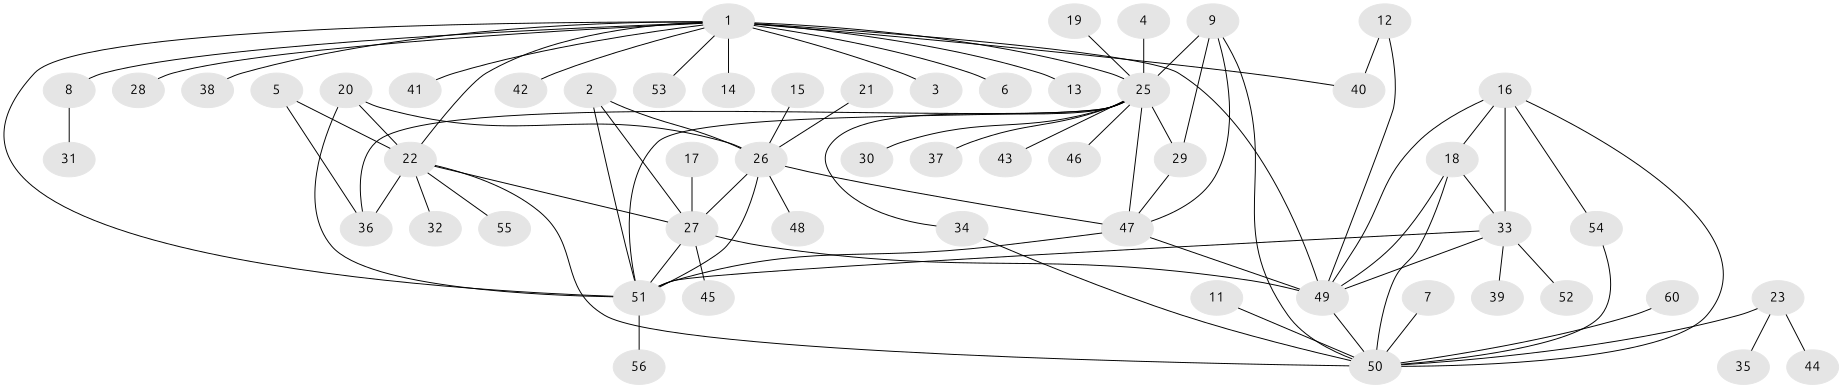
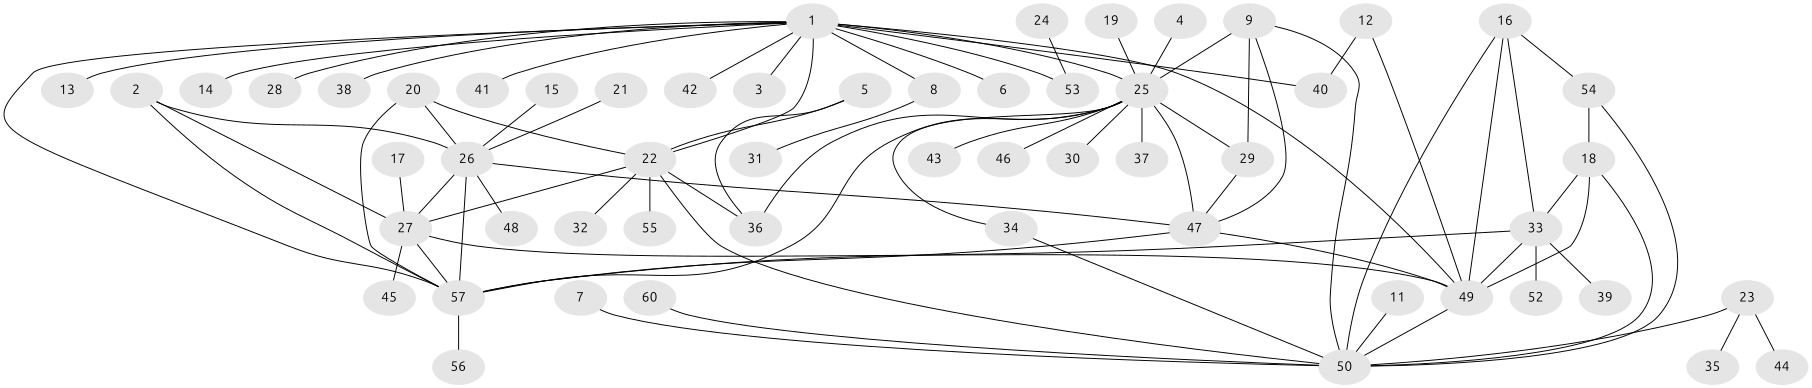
none -> (1042, 21)
(1479, 125) -> (1589, 125)
(639, 298) -> (459, 298)
